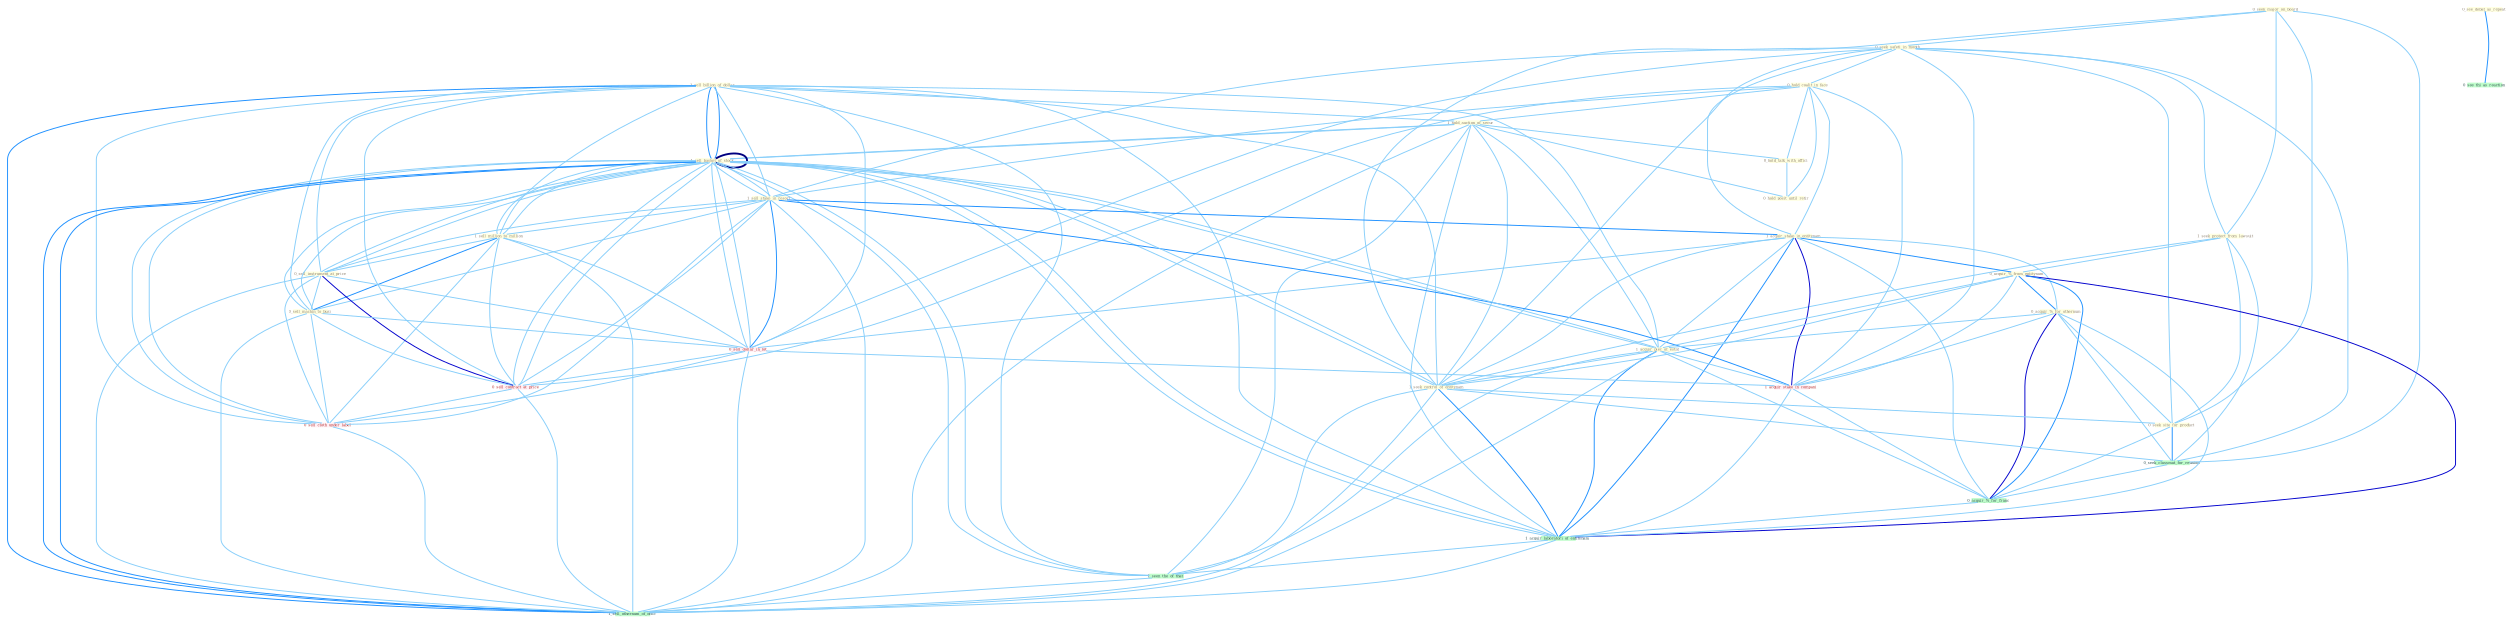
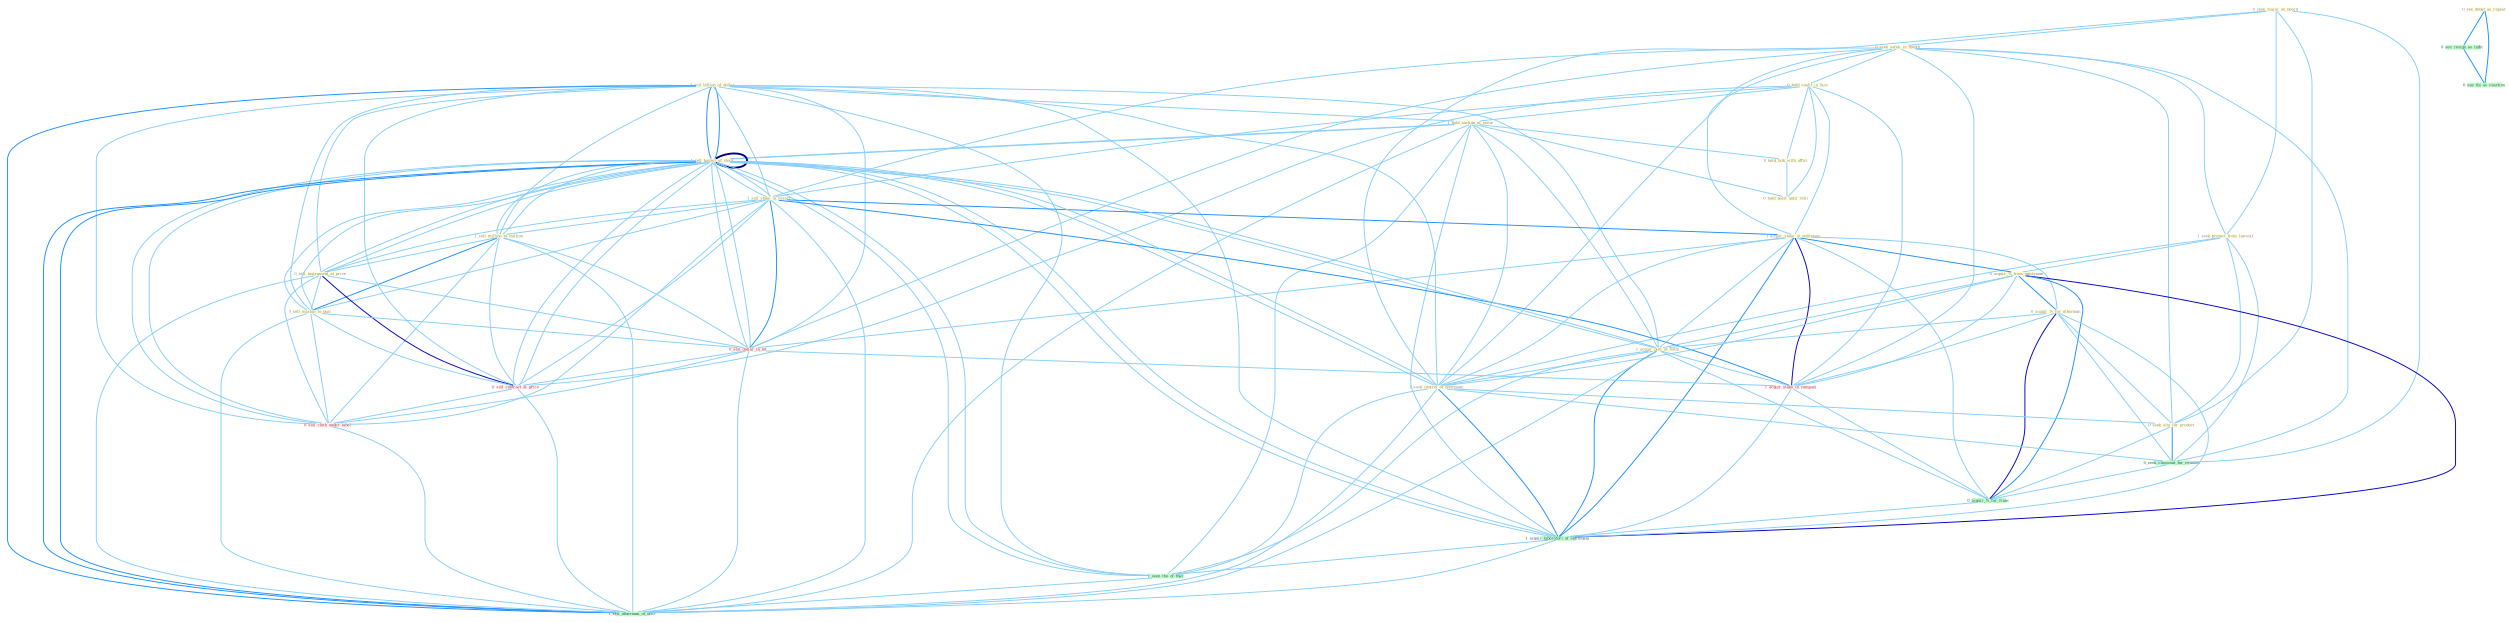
none -> (2463, 47)
